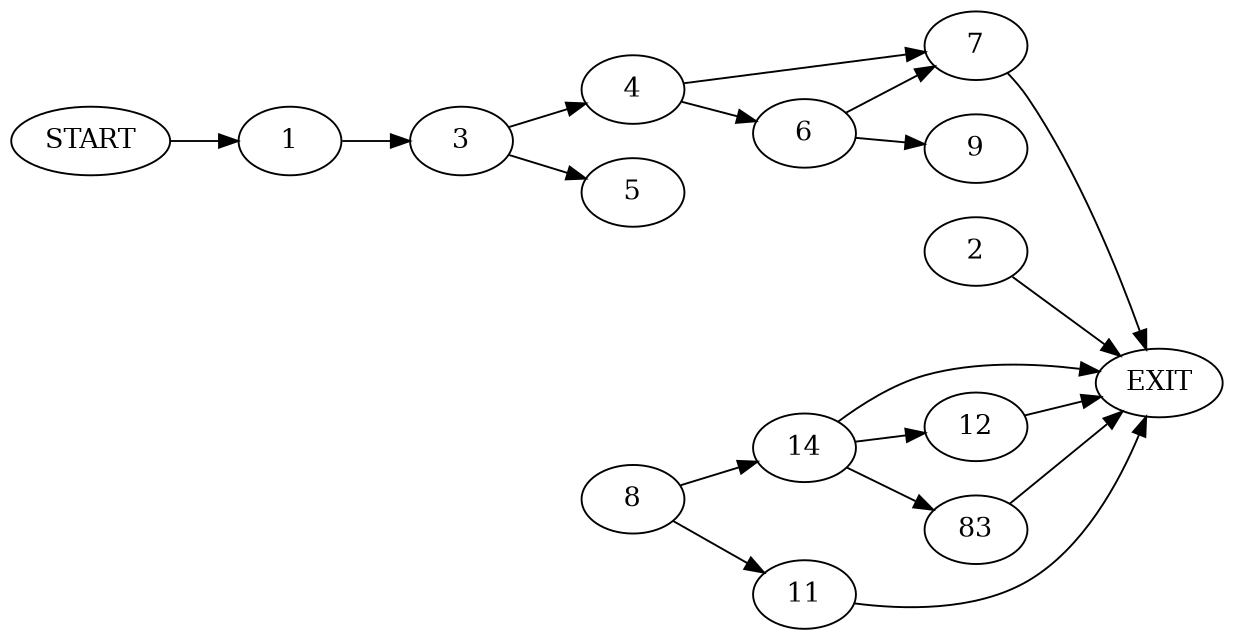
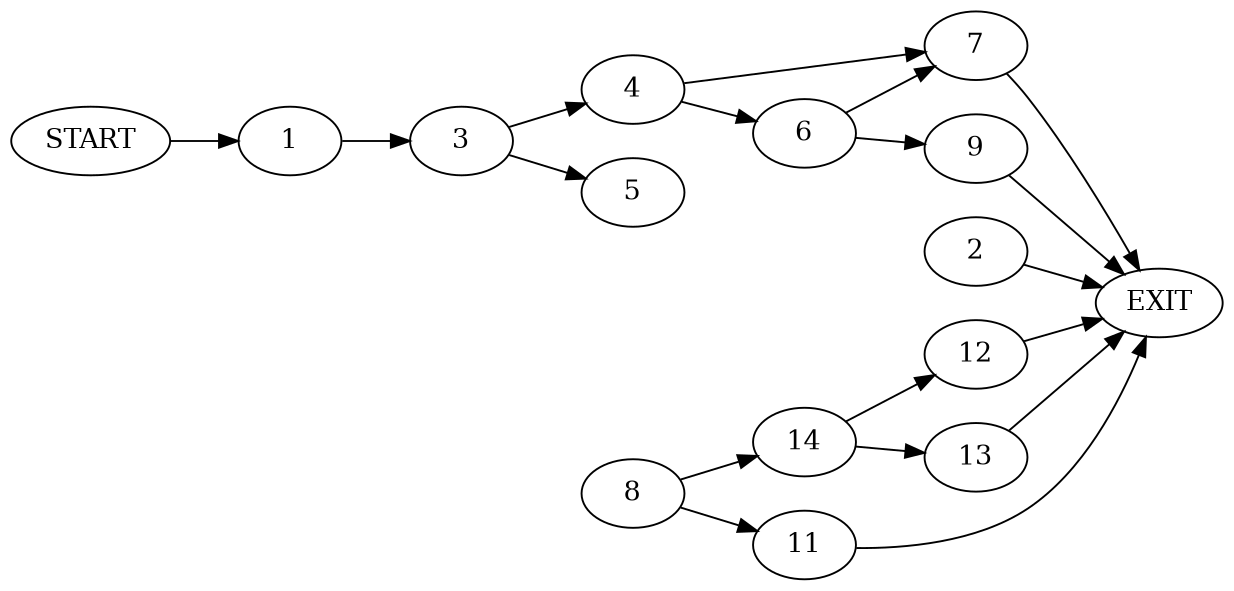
(953, 369) -> (1059, 219)
(976, 530) -> (976, 457)
